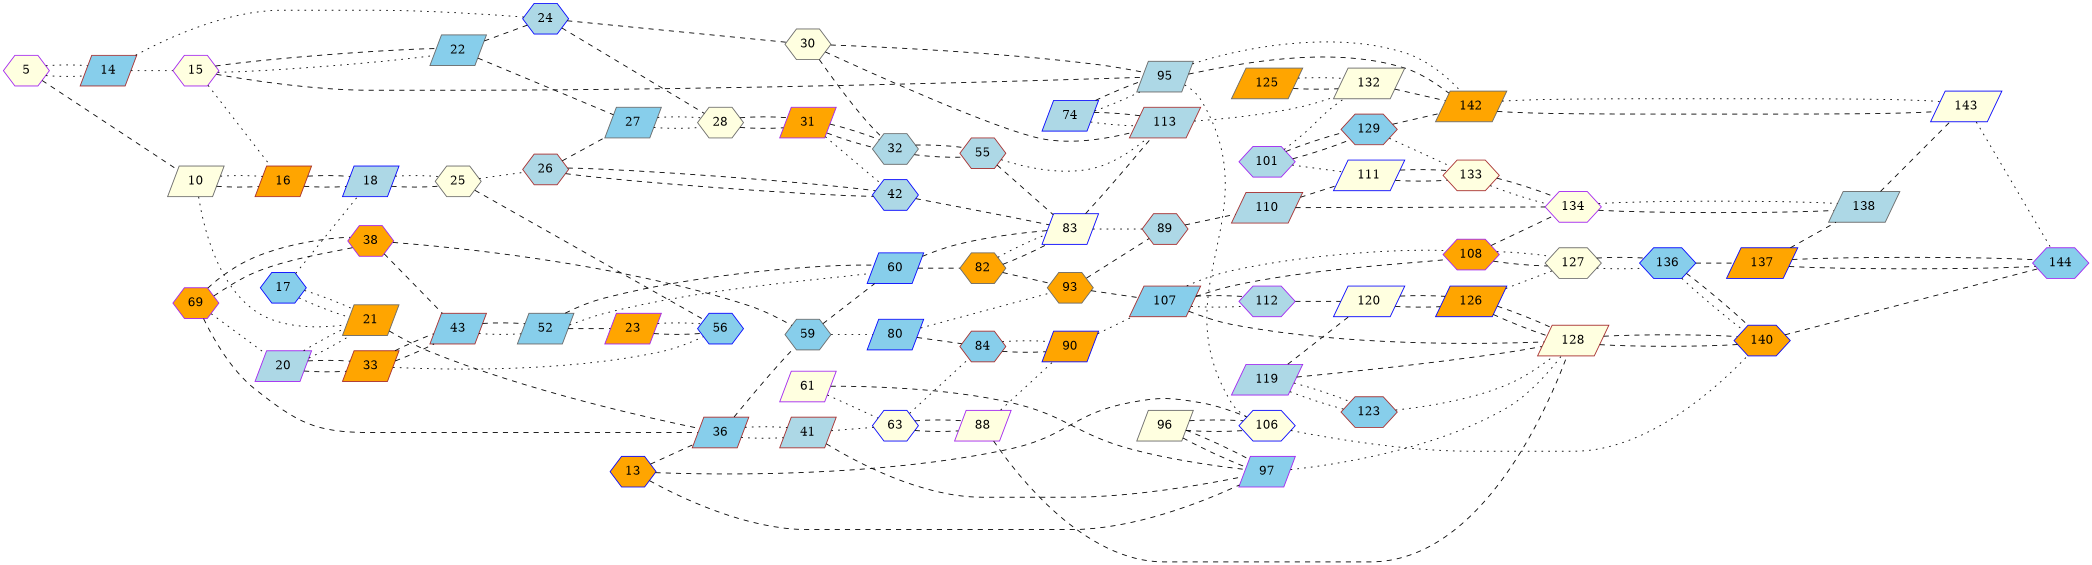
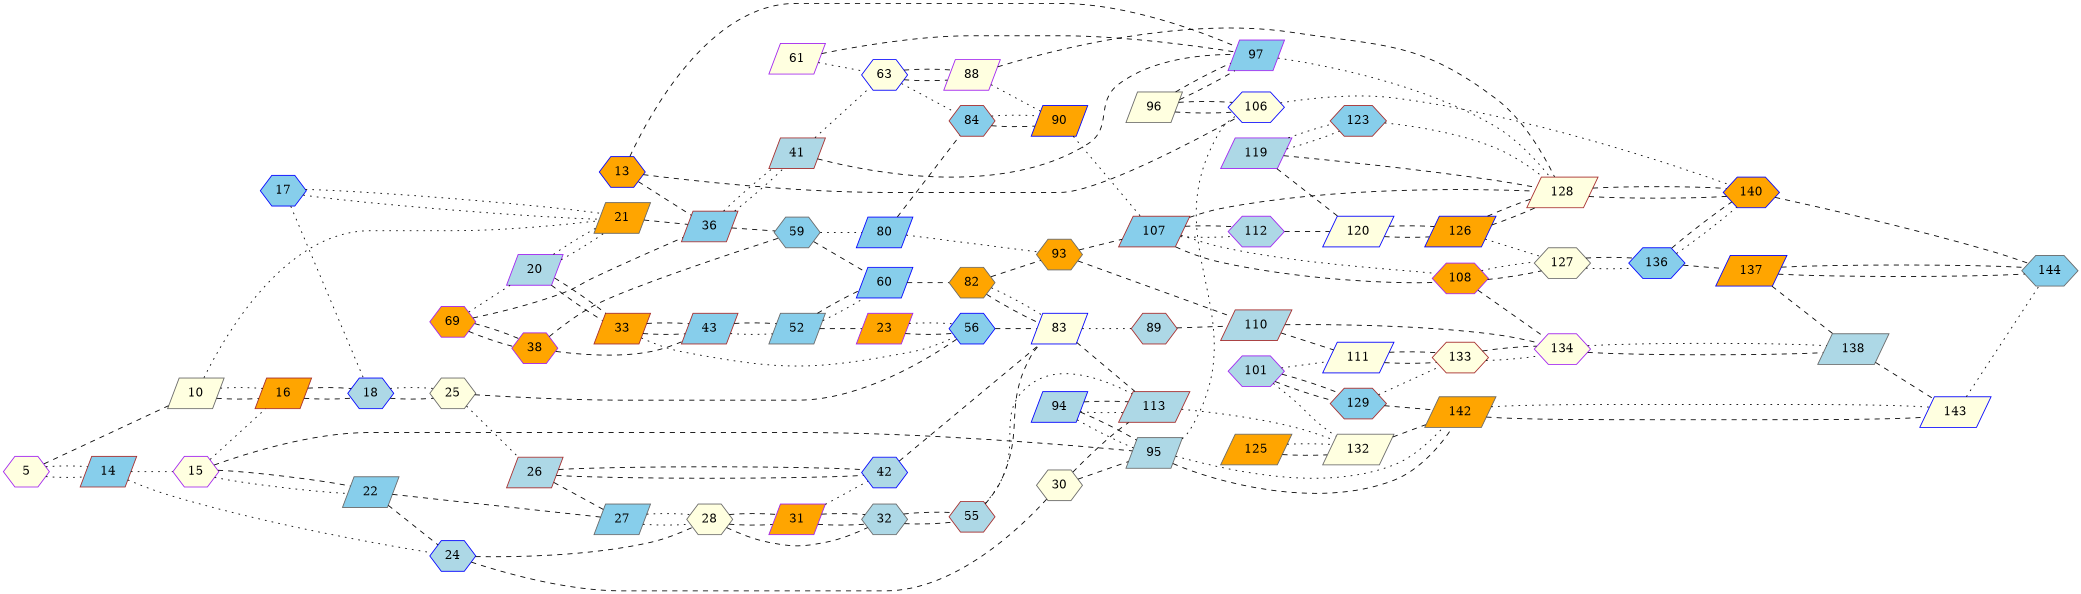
(849, 99) -> (797, 546)
(1070, 116) -> (1059, 407)
(546, 169) -> (535, 473)
(371, 181) -> (371, 393)
(984, 239) -> (1016, 329)
(1118, 258) -> (1155, 289)
(2061, 263) -> (2050, 271)
